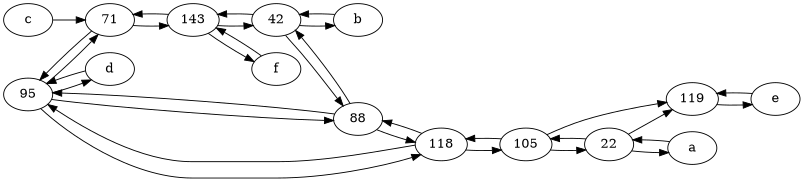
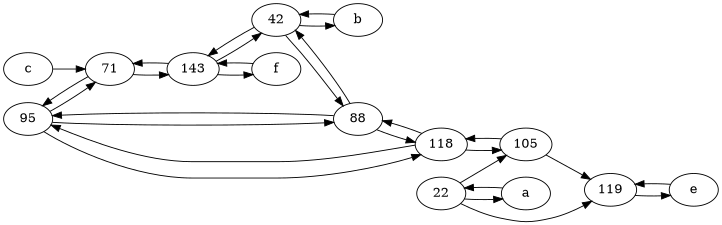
(110, 69) -> none
(564, 151) -> none
